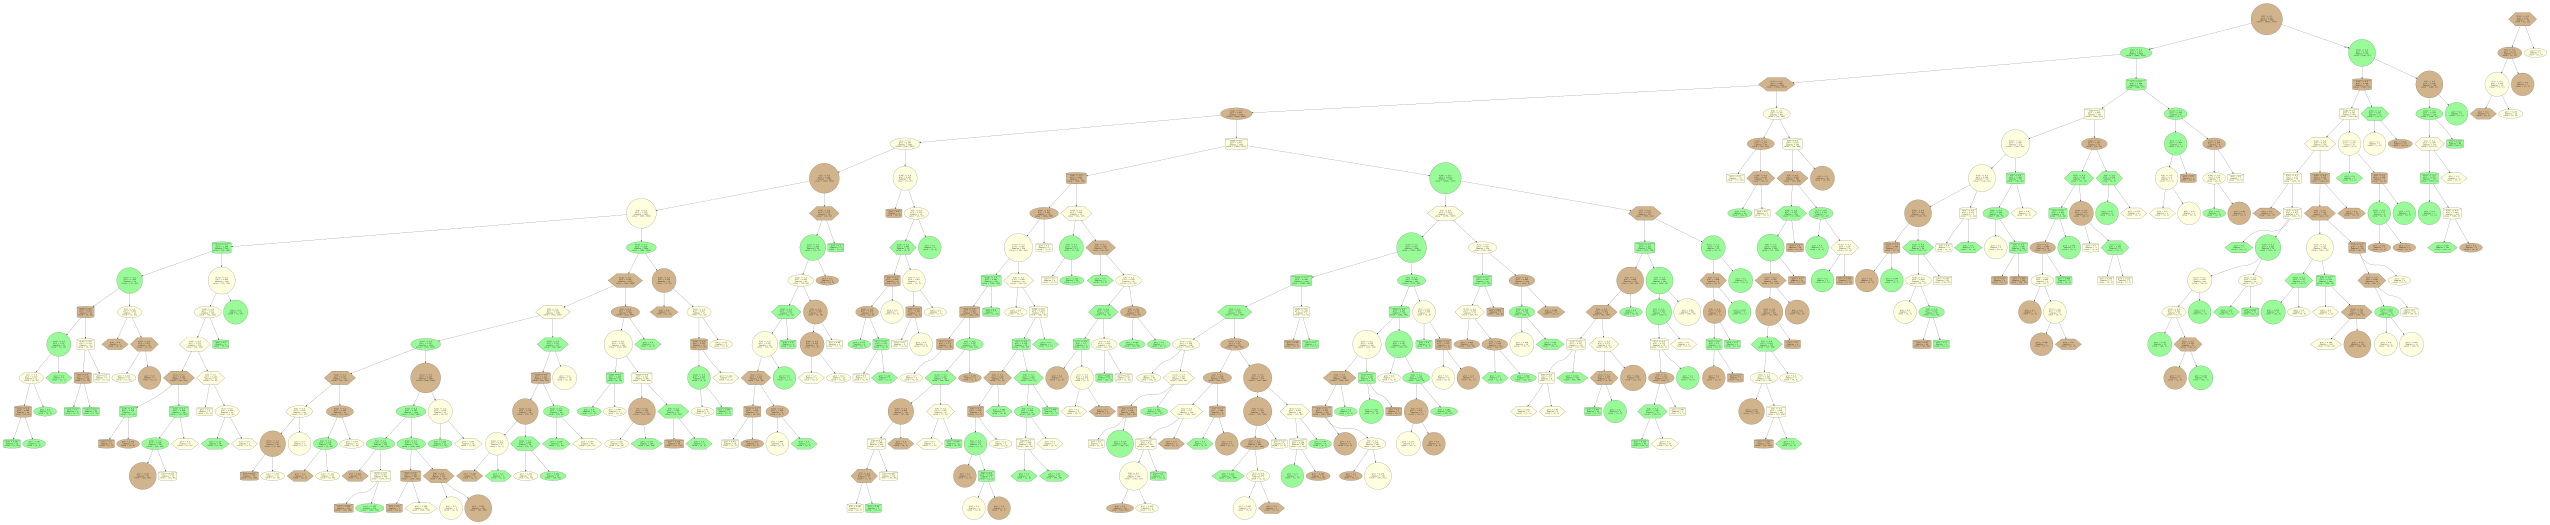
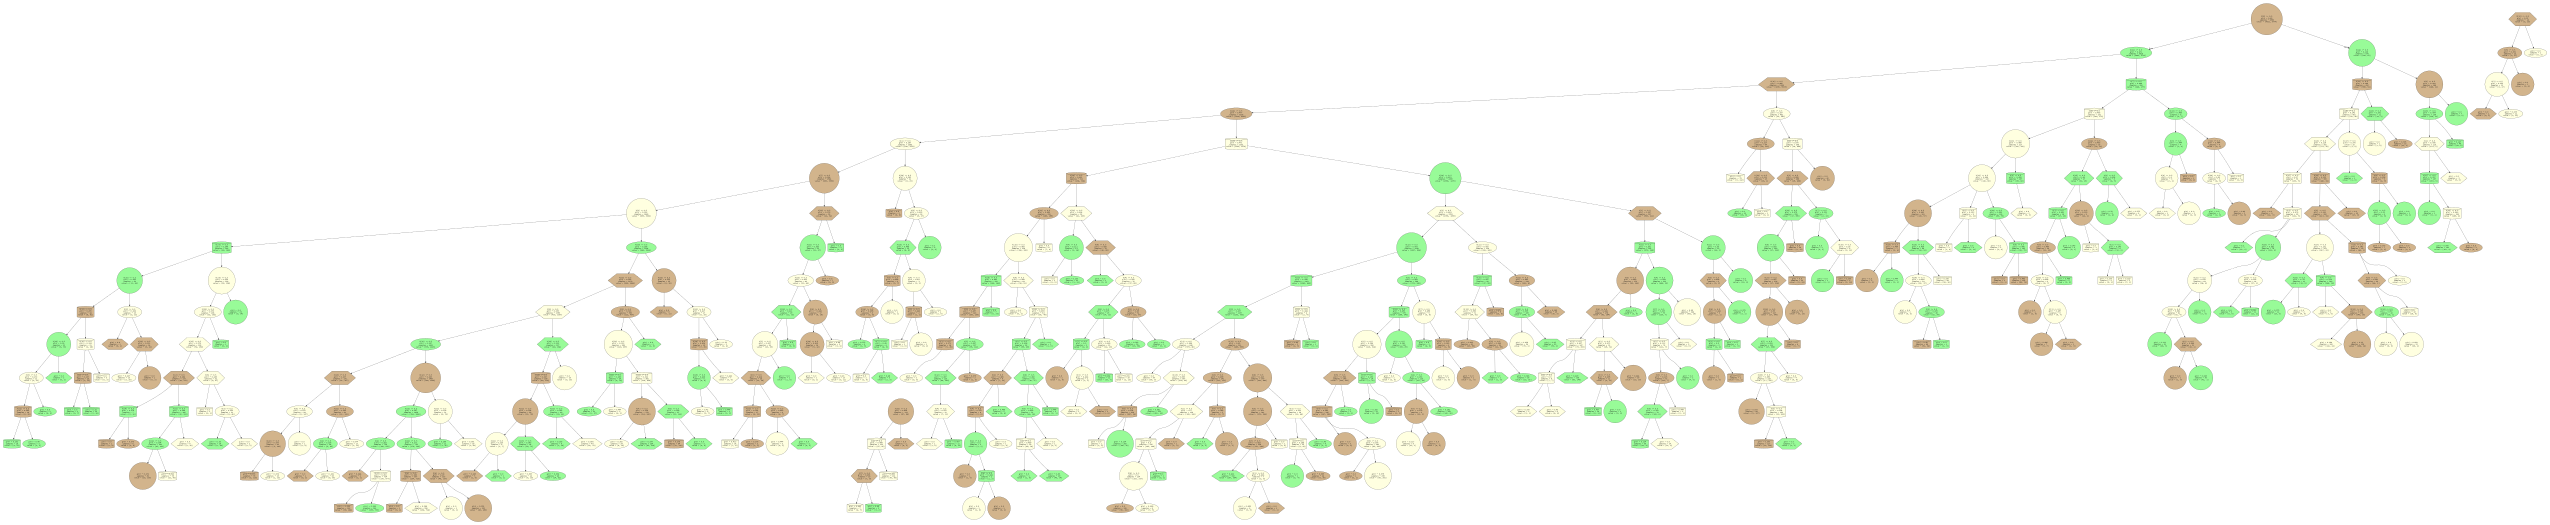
(2006, 195) -> (1990, 199)
(923, 394) -> none
